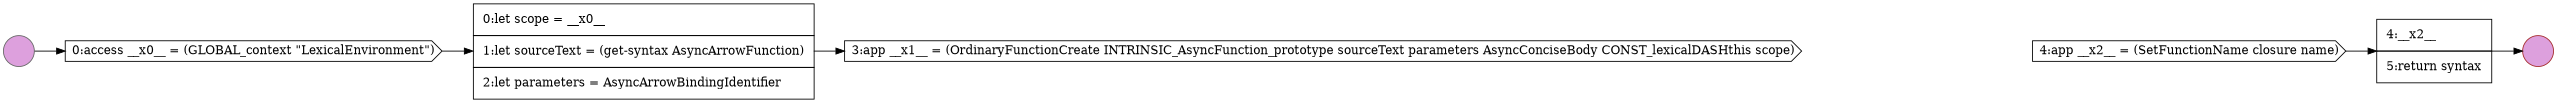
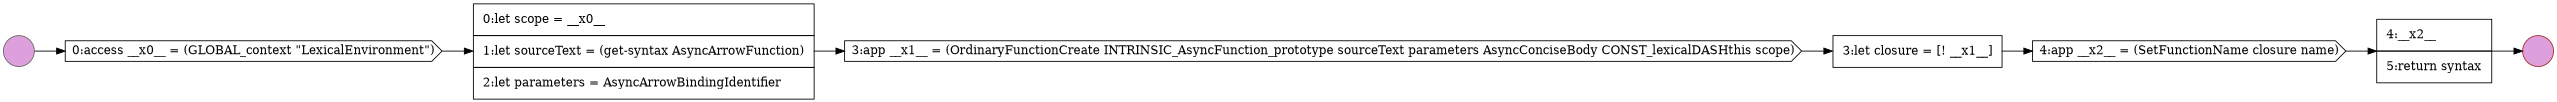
none -> (1917, 51)
